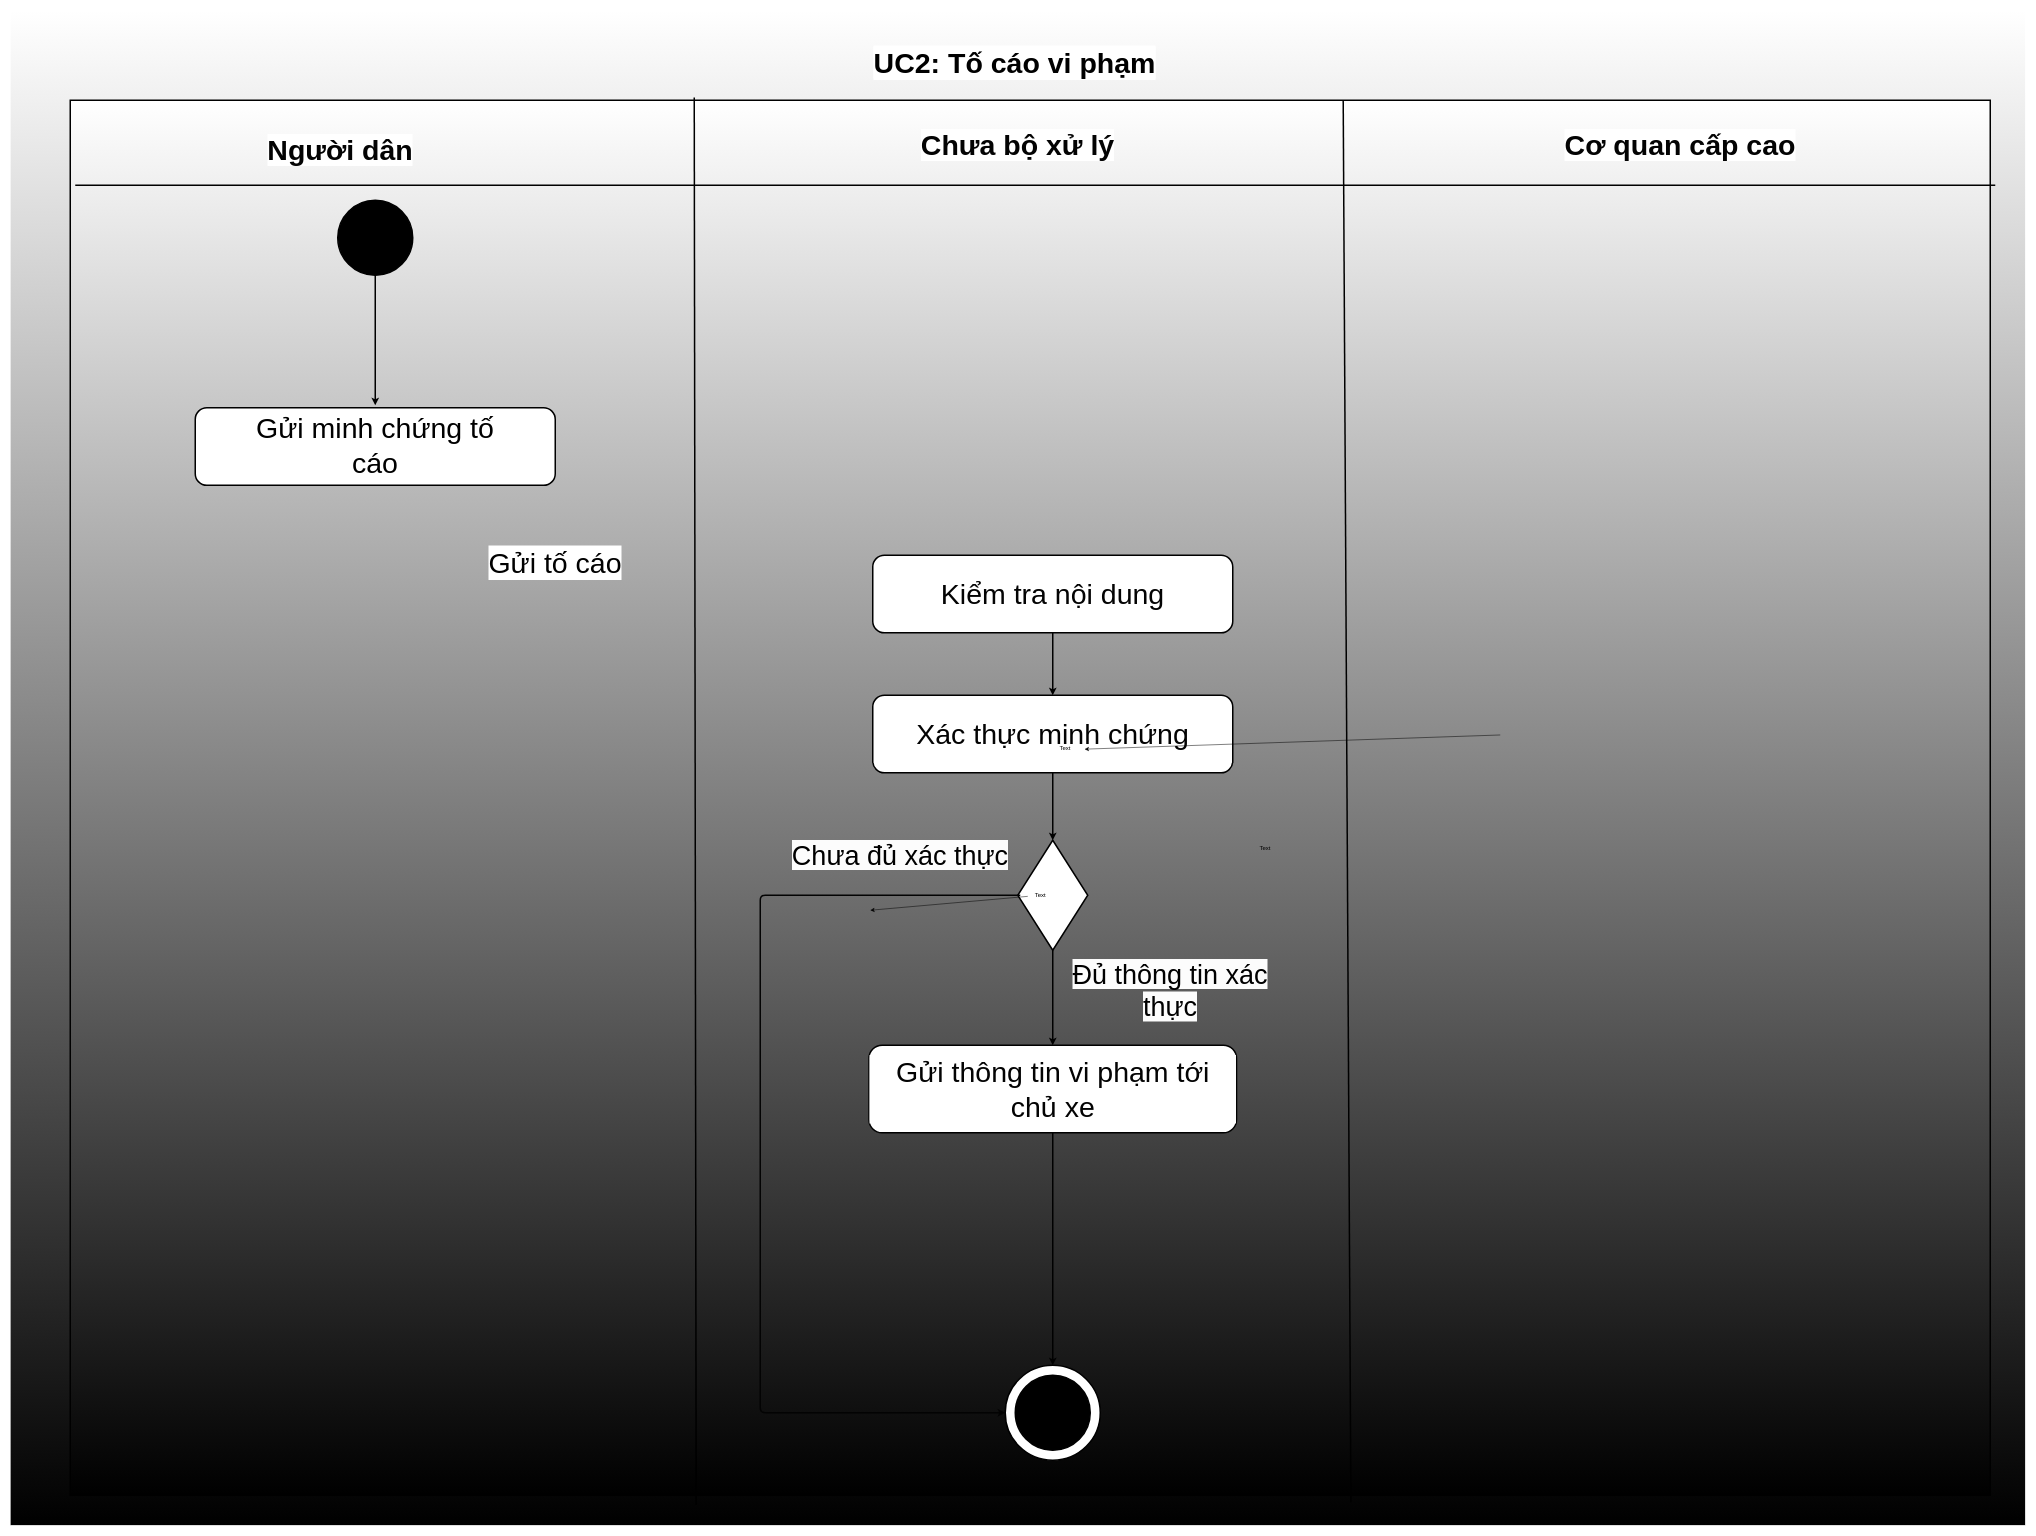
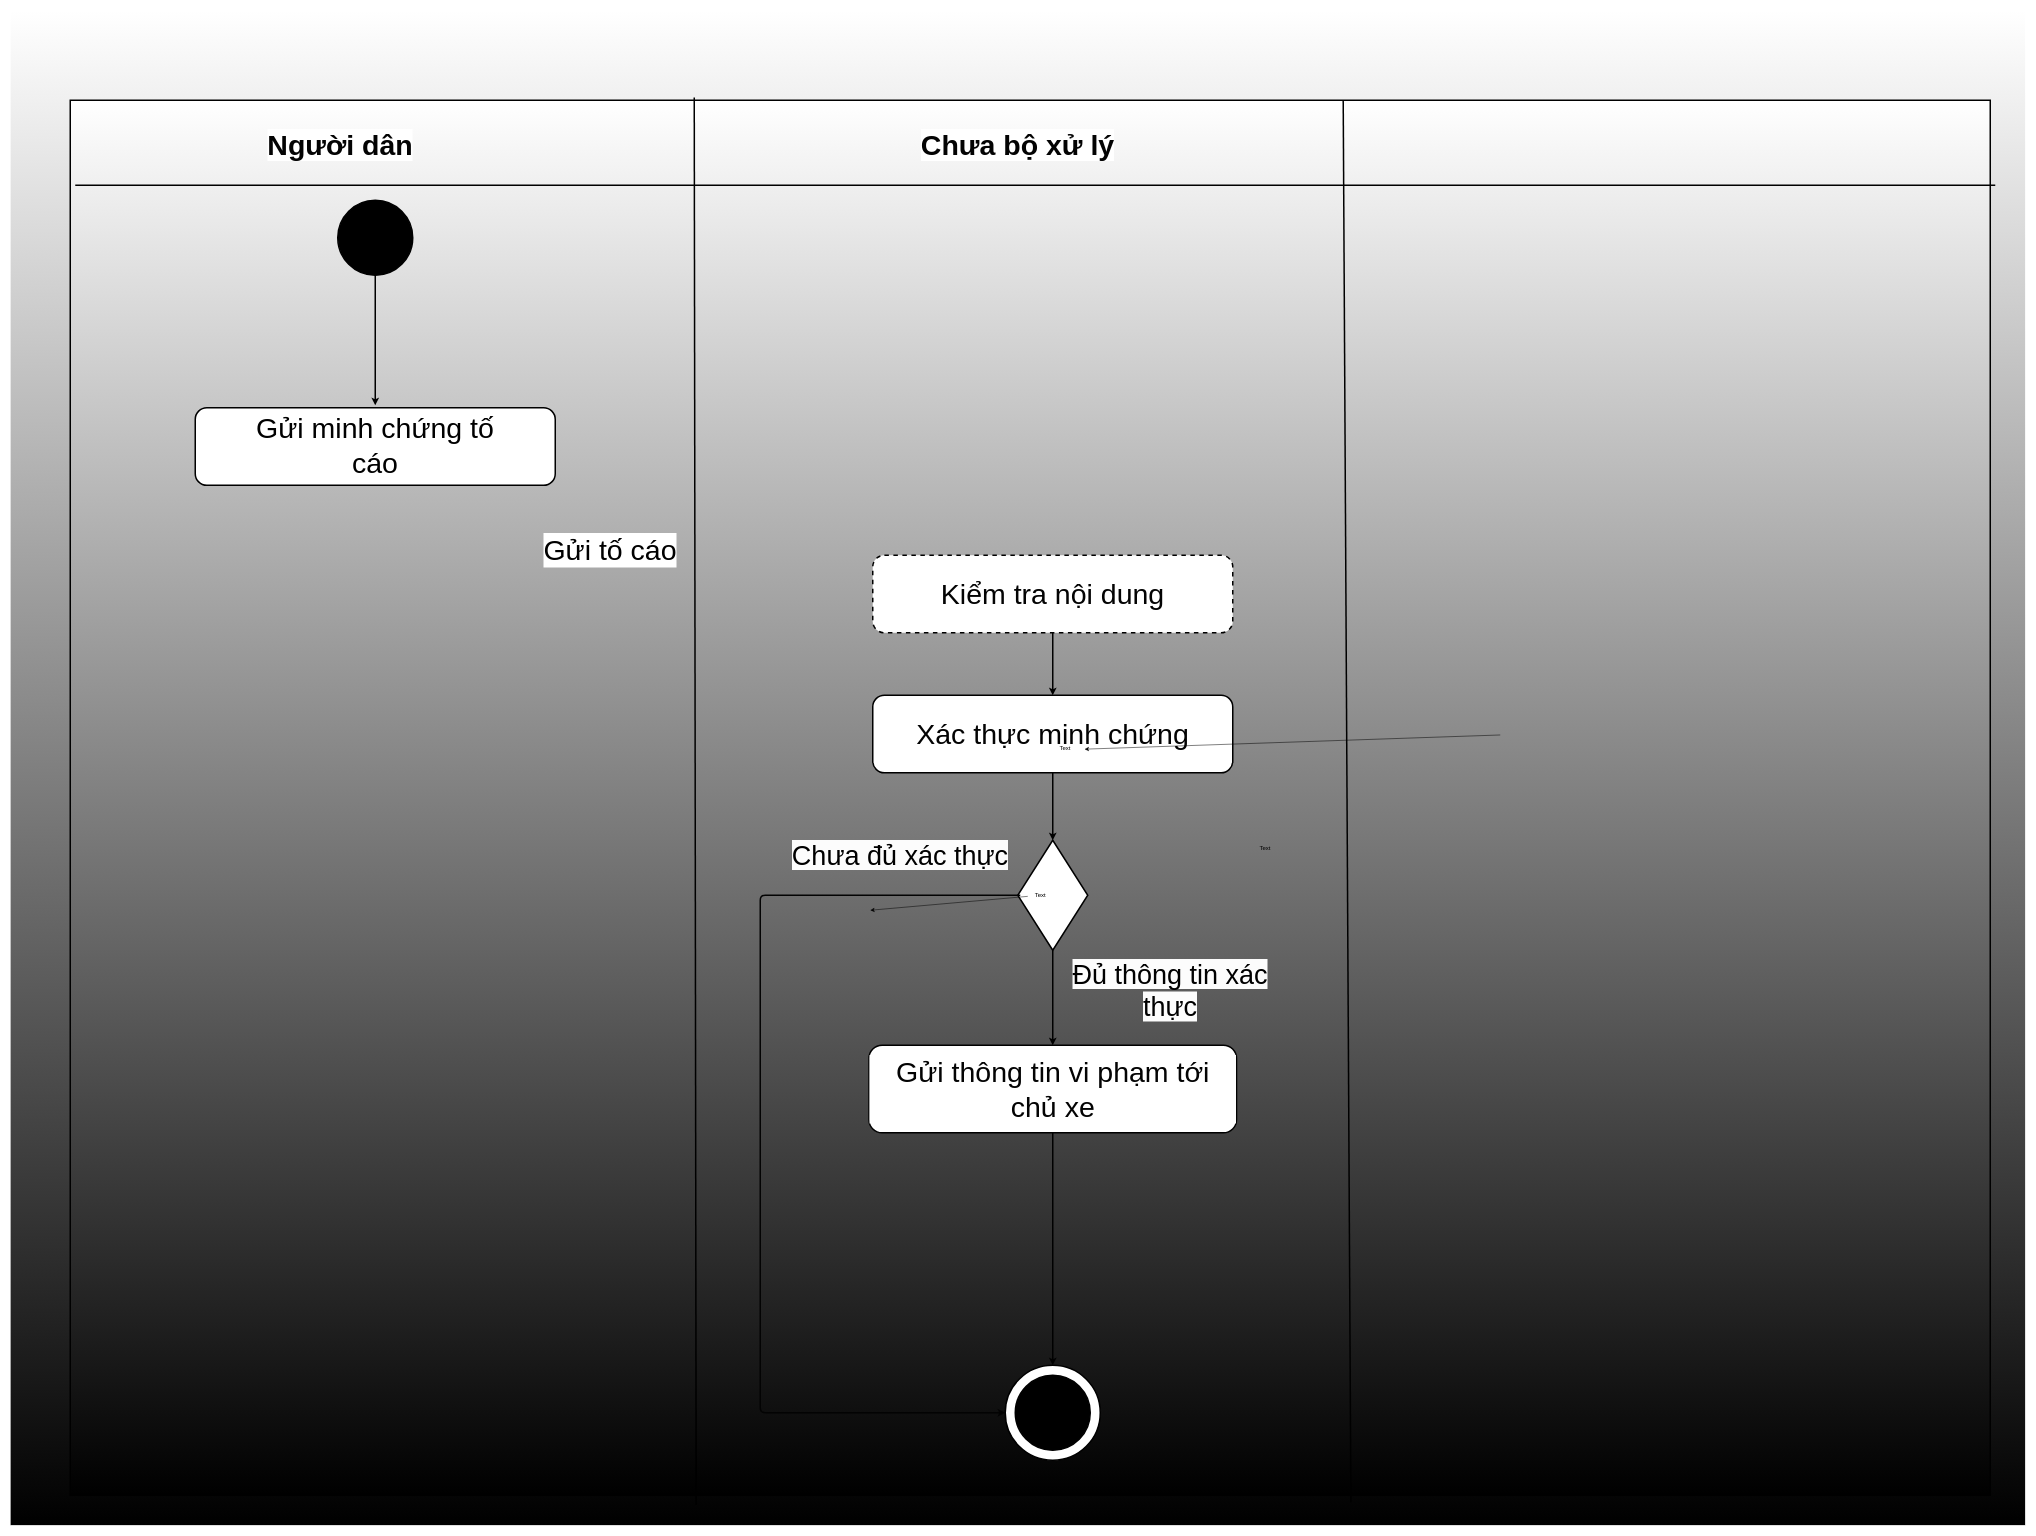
(1015, 63) -> none
(1680, 145) -> none
(340, 150) -> (340, 145)
(555, 563) -> (610, 550)
(1053, 594) -> (1053, 594)
